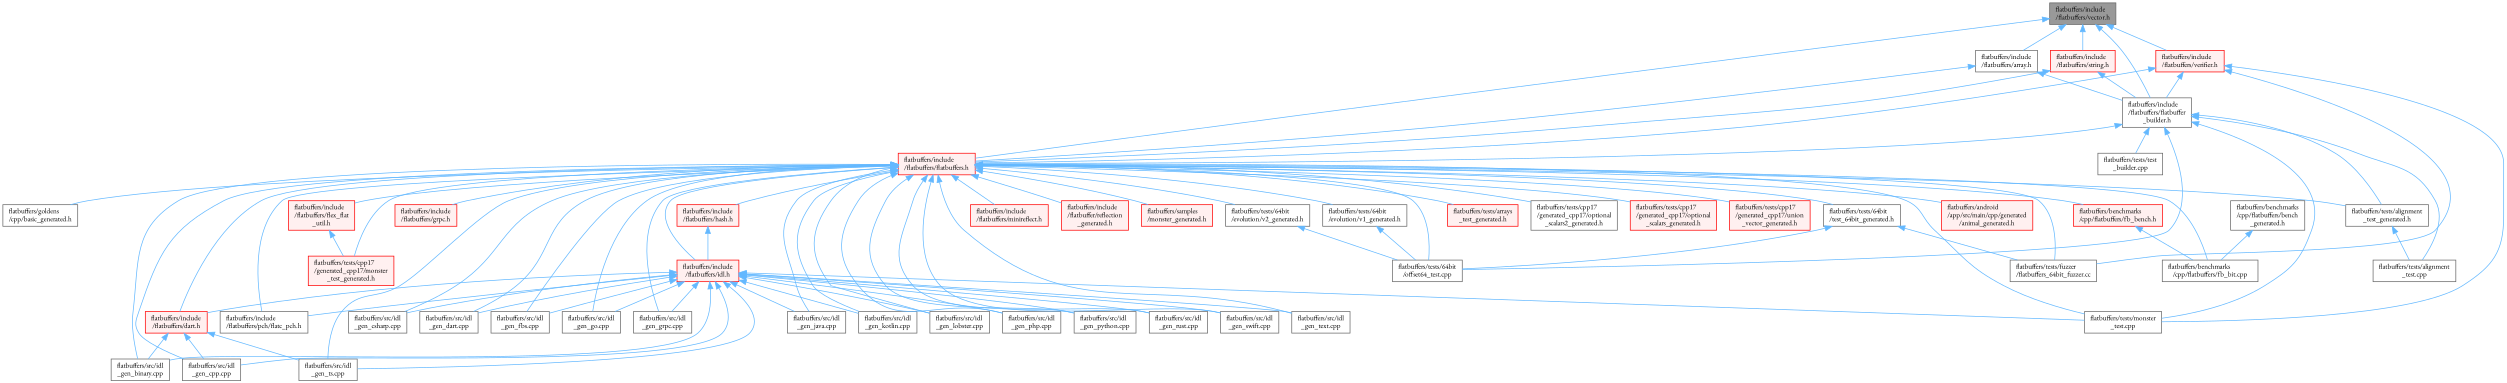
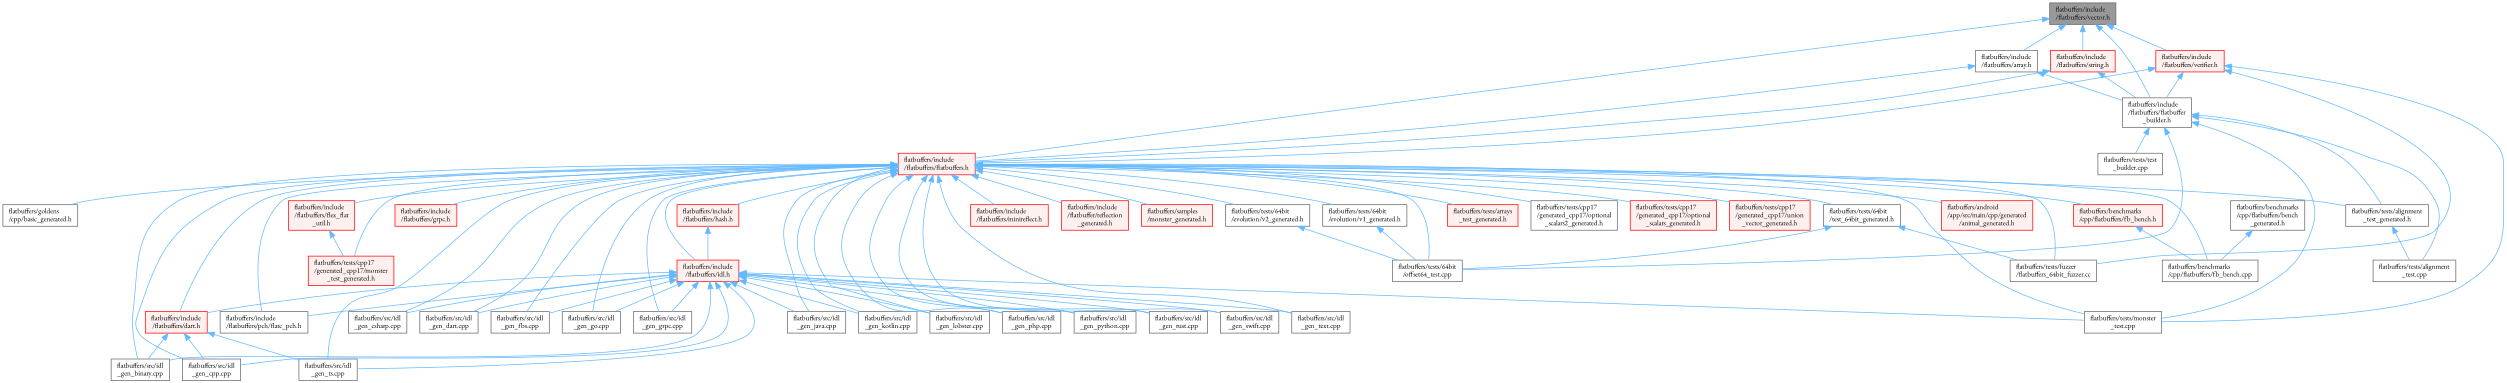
(1546, 158) -> none
(2210, 271) -> (2210, 271)
